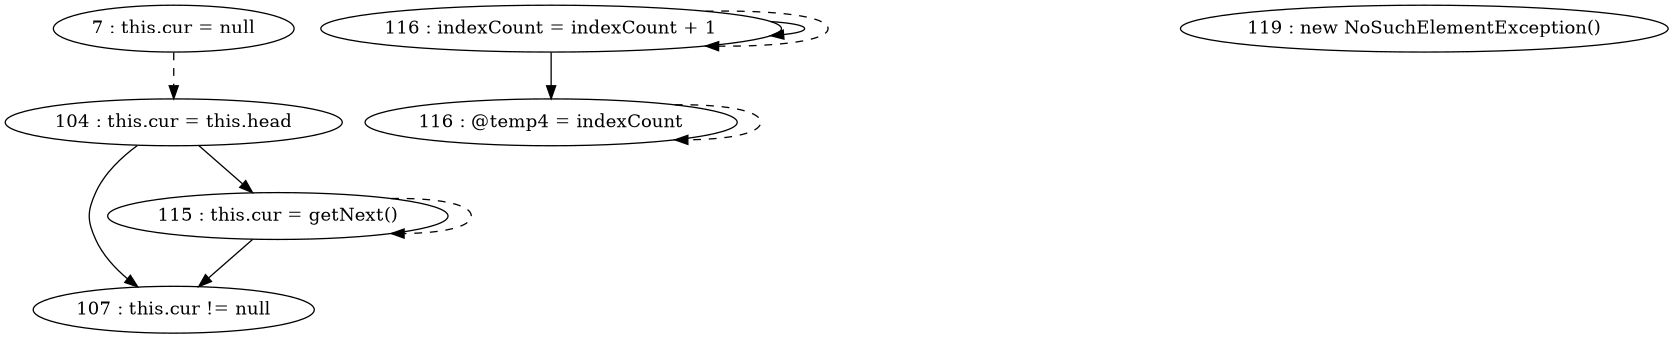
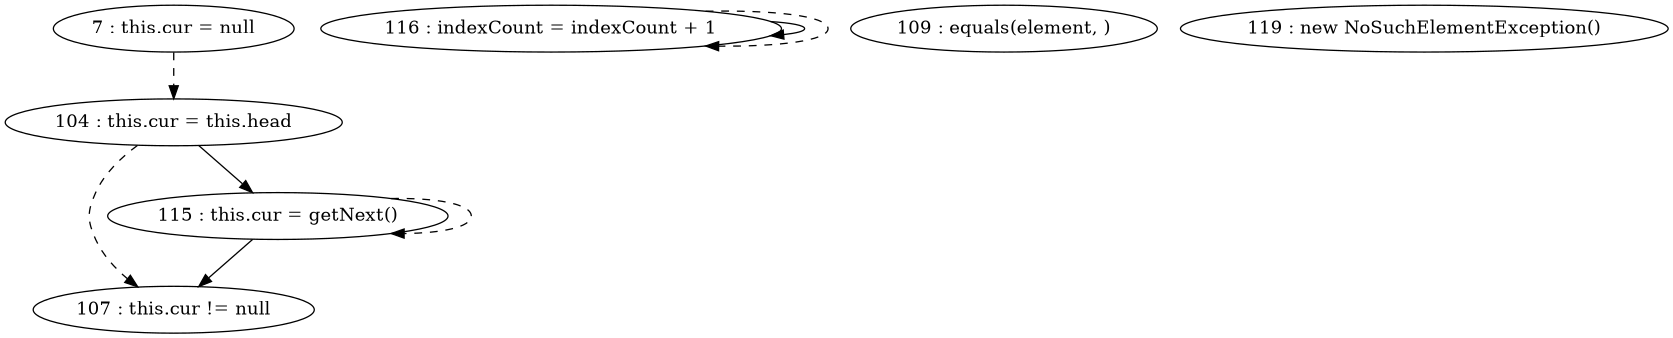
none -> (1004, 29)
(551, 122) -> none
(90, 210) -> (90, 210)
